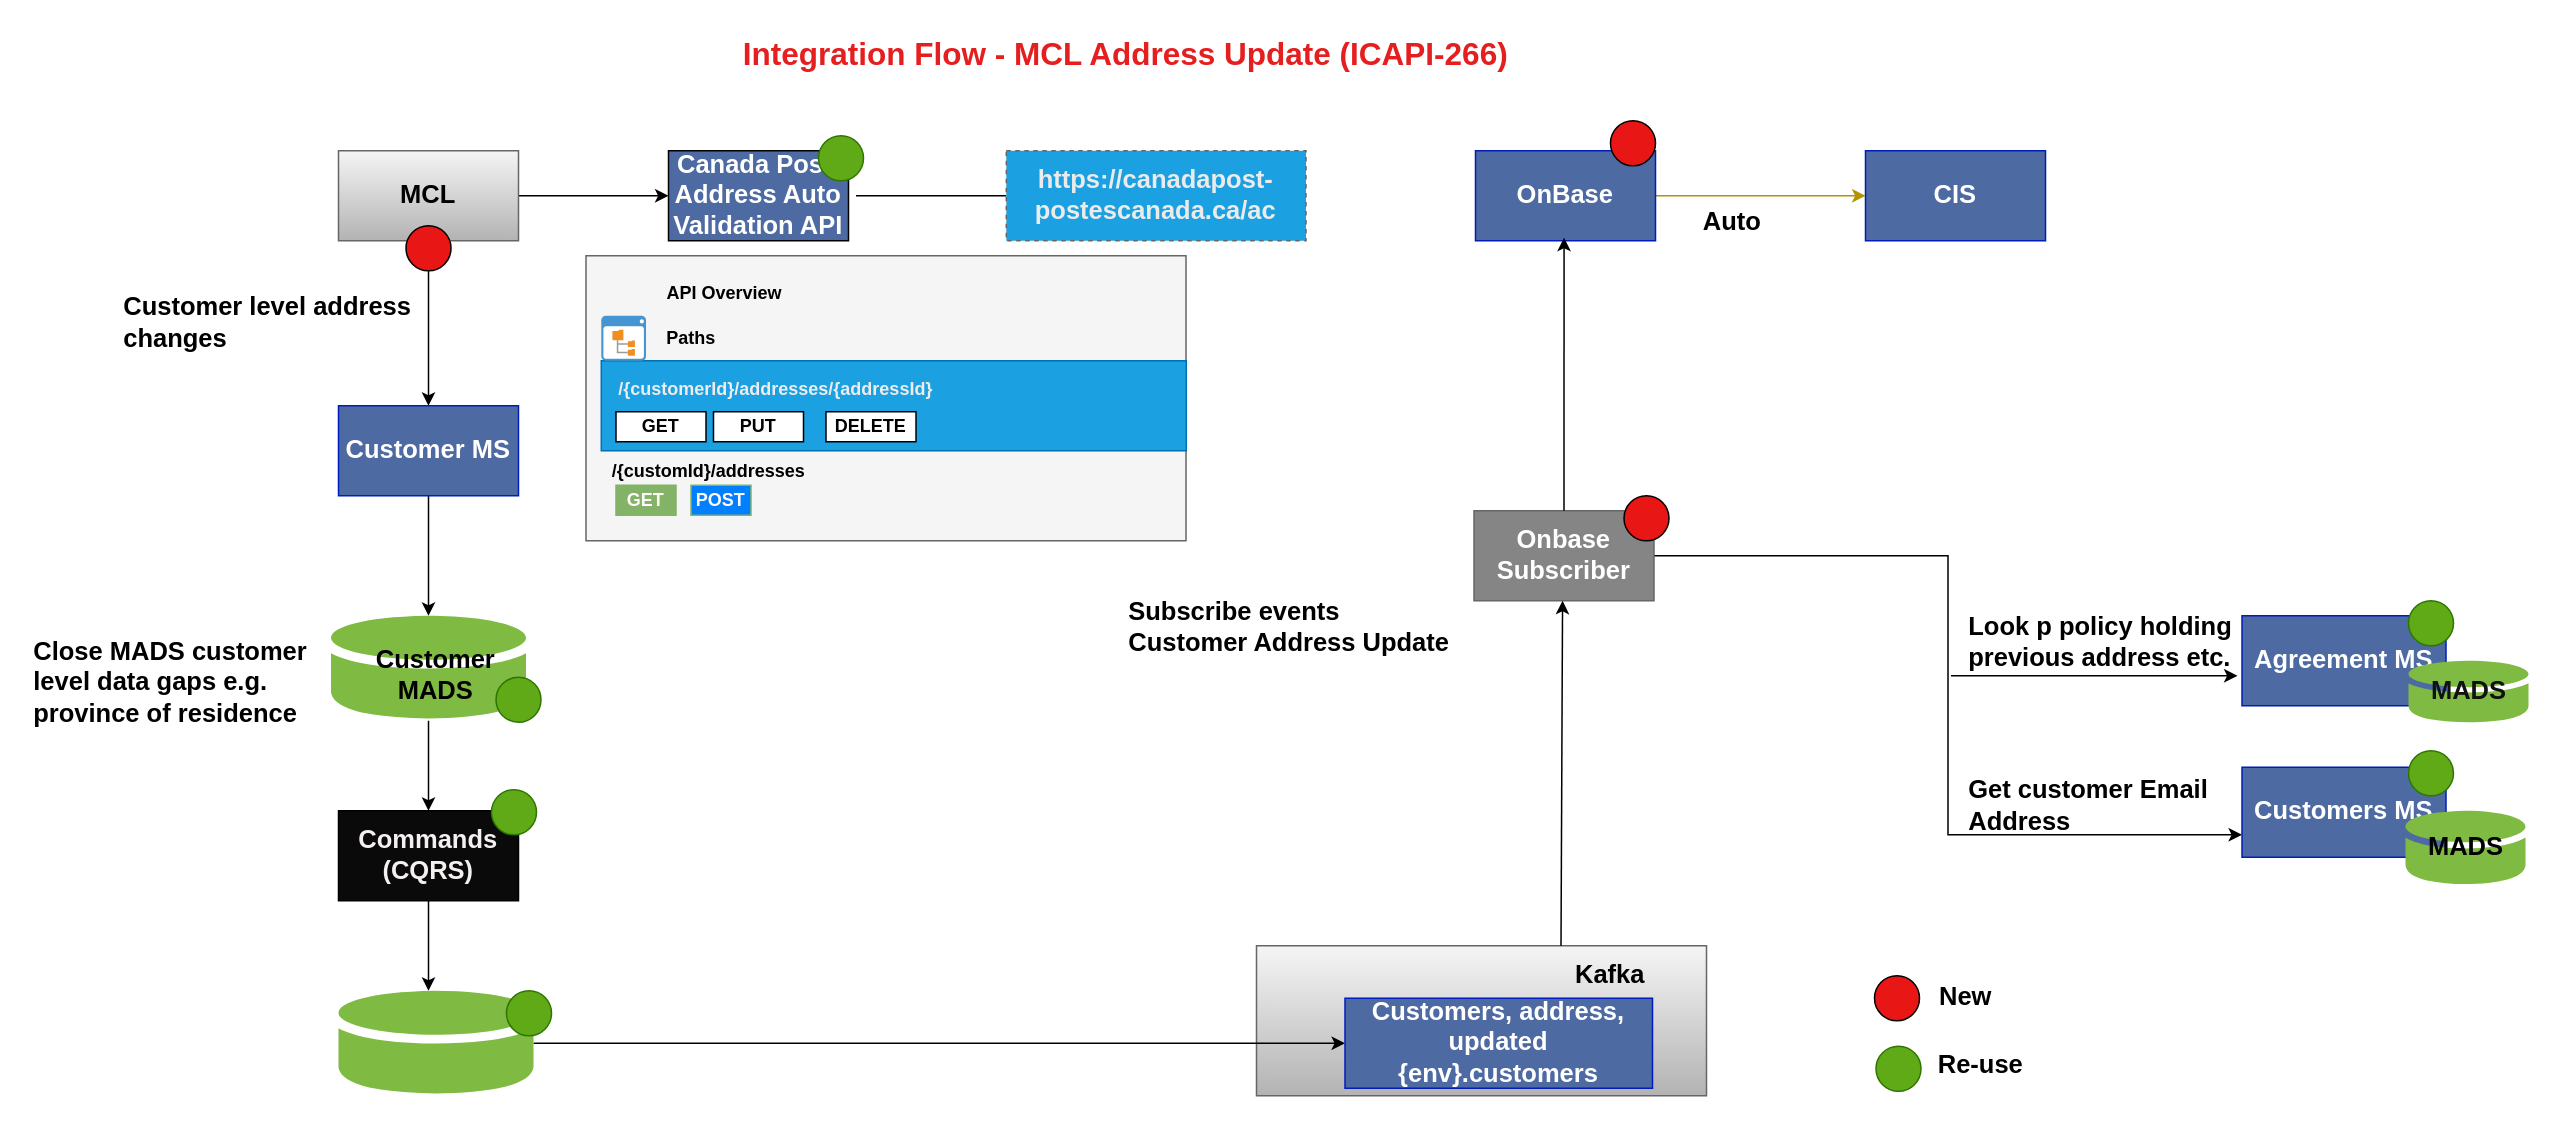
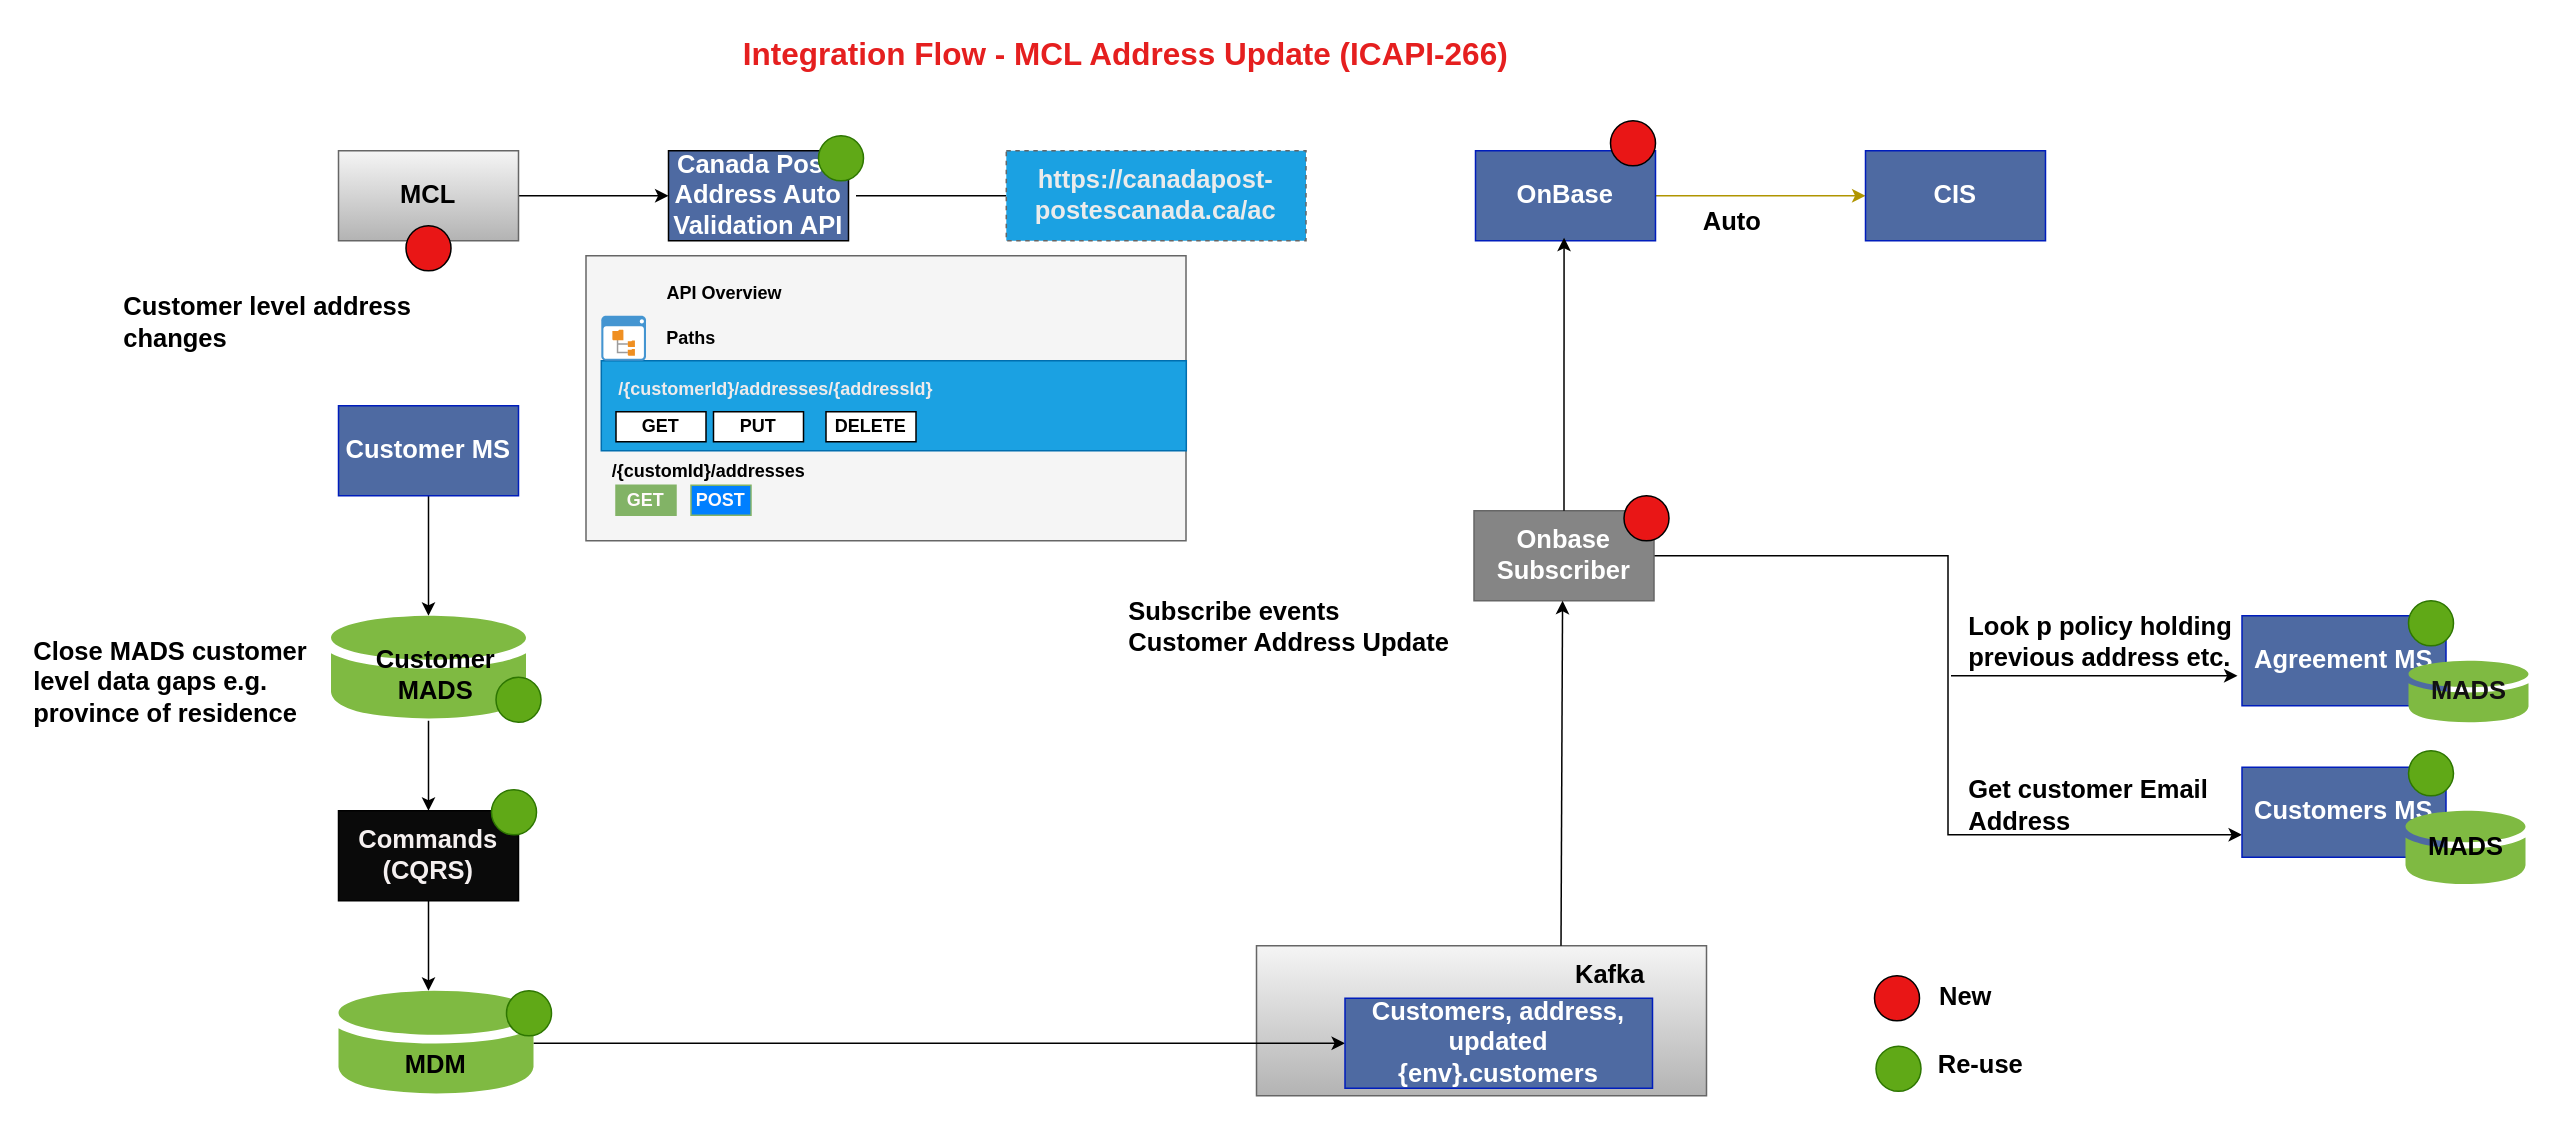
(428, 332) -> none
none -> (436, 1066)
